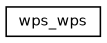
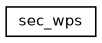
(53, 22) -> (51, 22)
